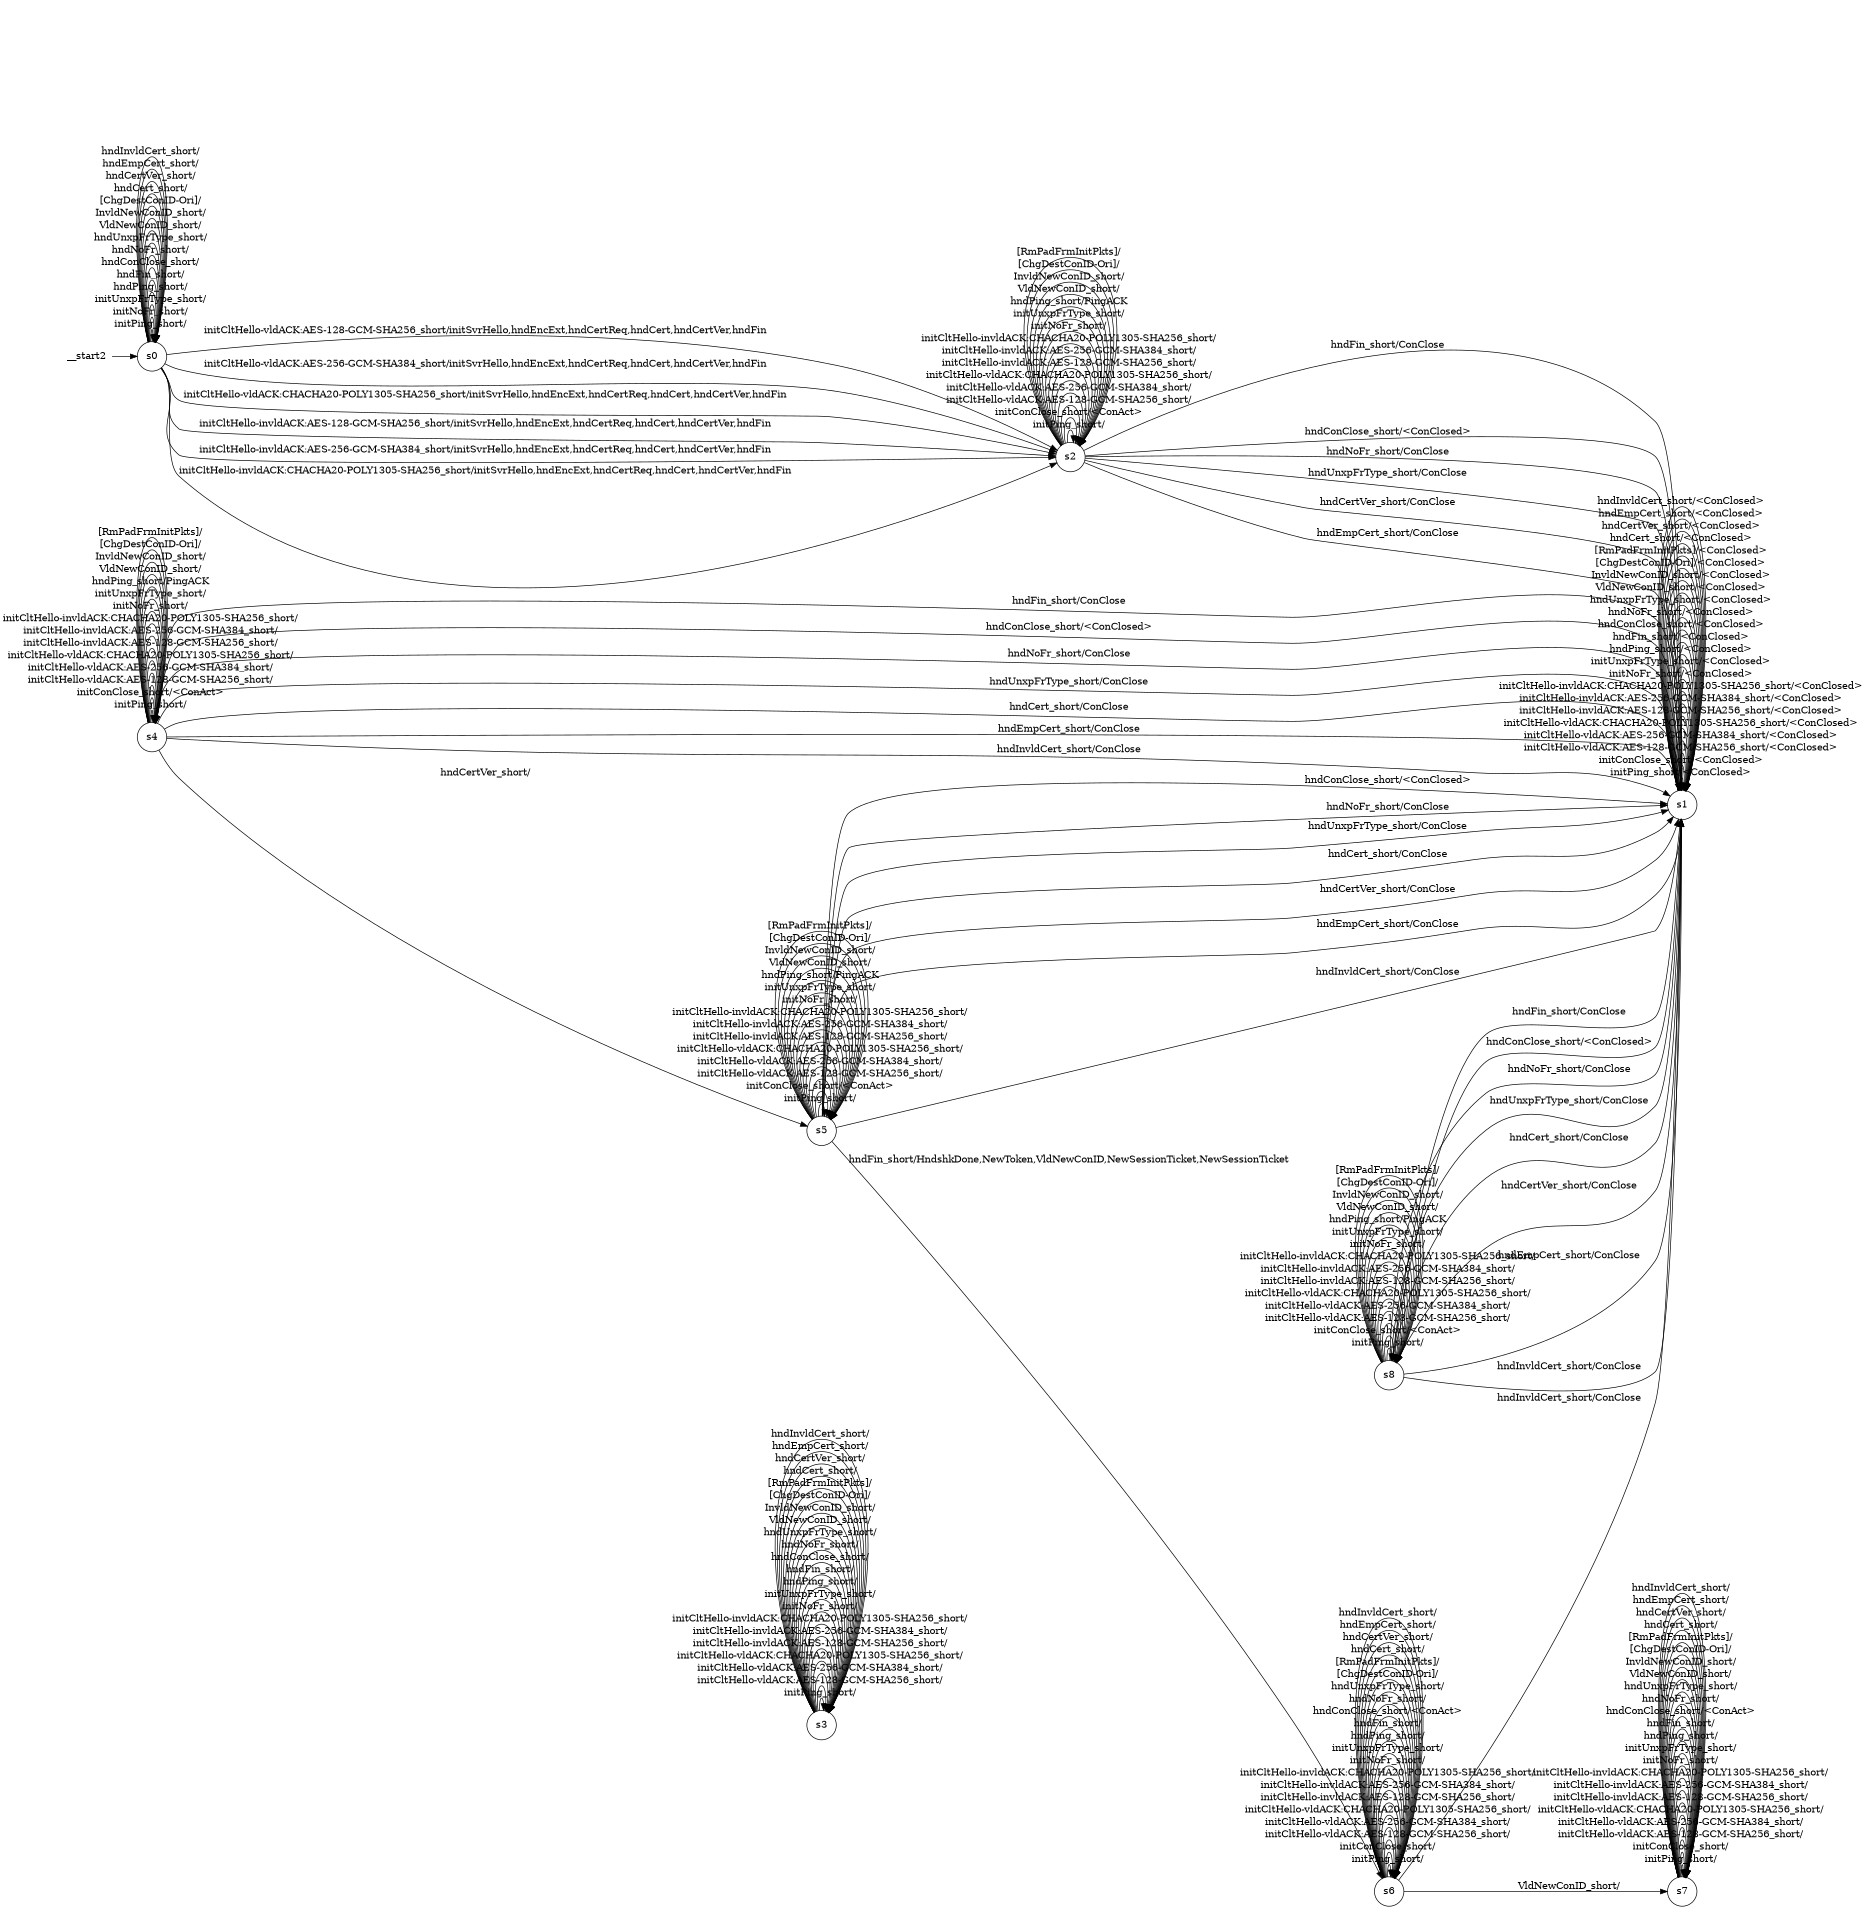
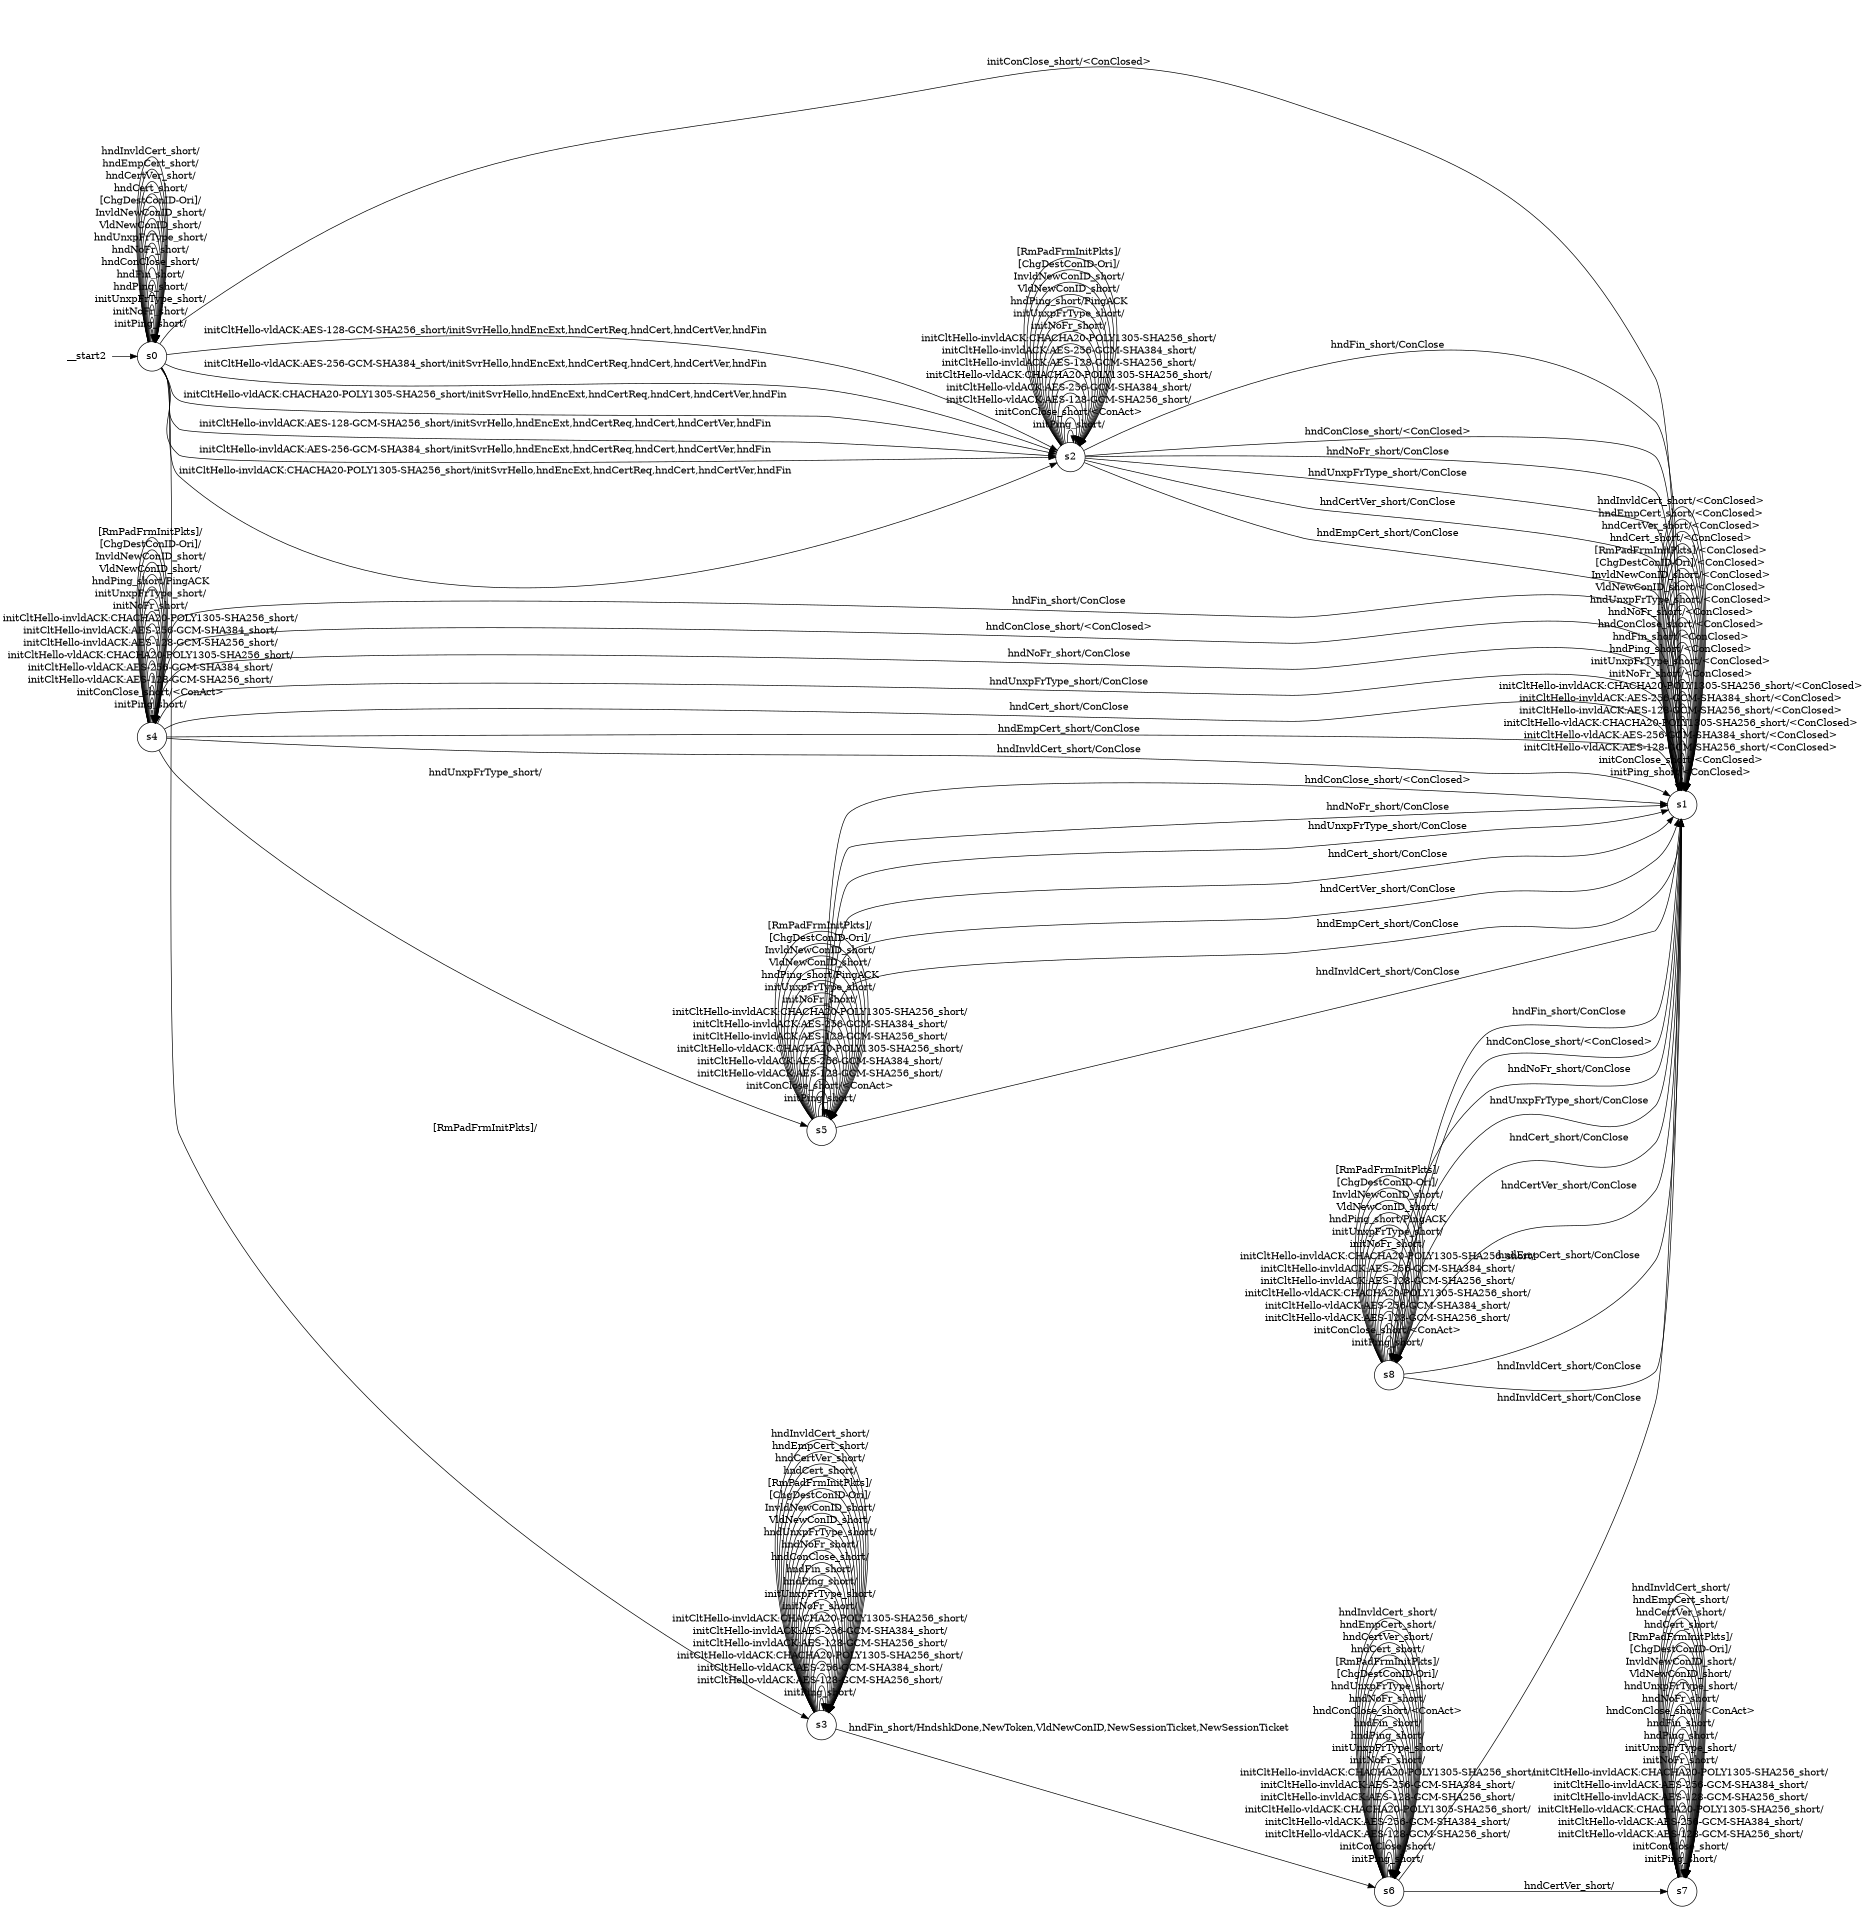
none -> (1139, 69)
(487, 773) -> (487, 773)
none -> (203, 1176)
(1125, 1493) -> (1102, 1807)
(1571, 1886) -> (1571, 1886)
